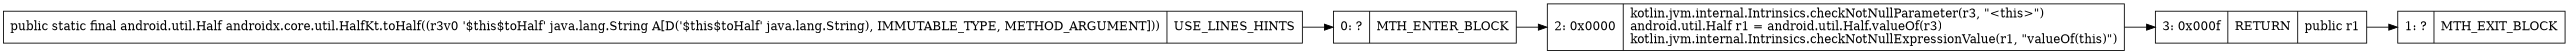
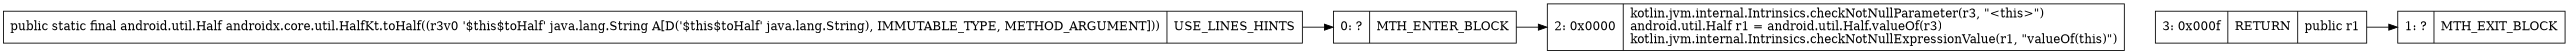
(2135, 27) -> none
